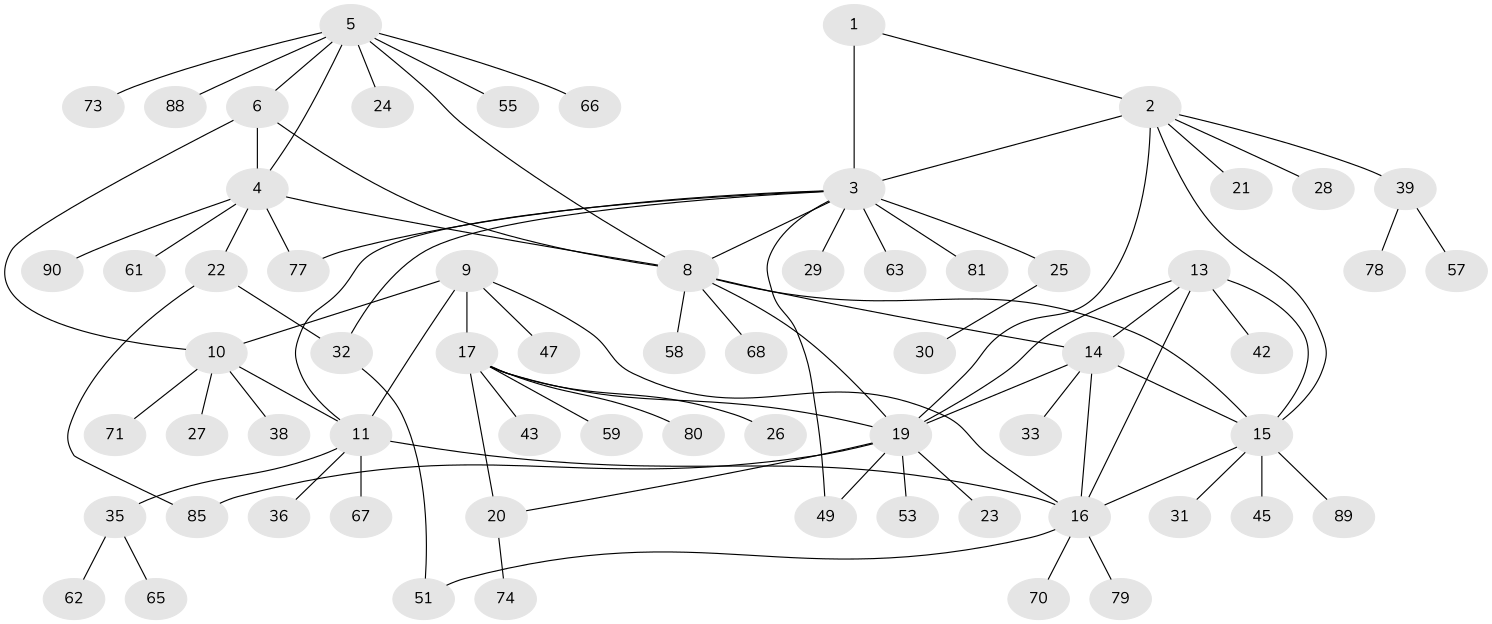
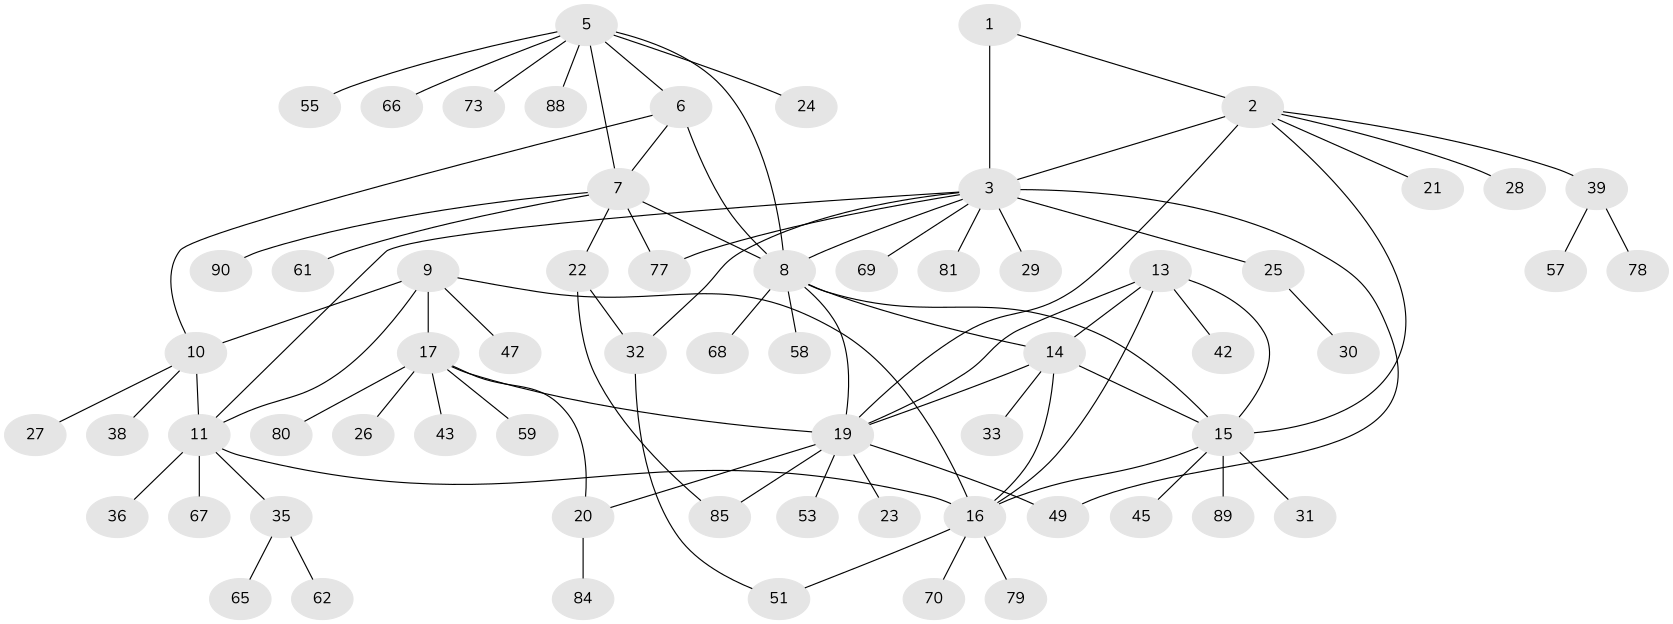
(257, 189) -> (618, 189)
(895, 271) -> (867, 271)
(115, 435) -> none
(506, 599) -> (583, 599)
